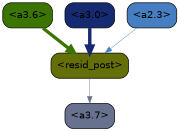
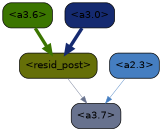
(124, 38) -> (117, 88)
